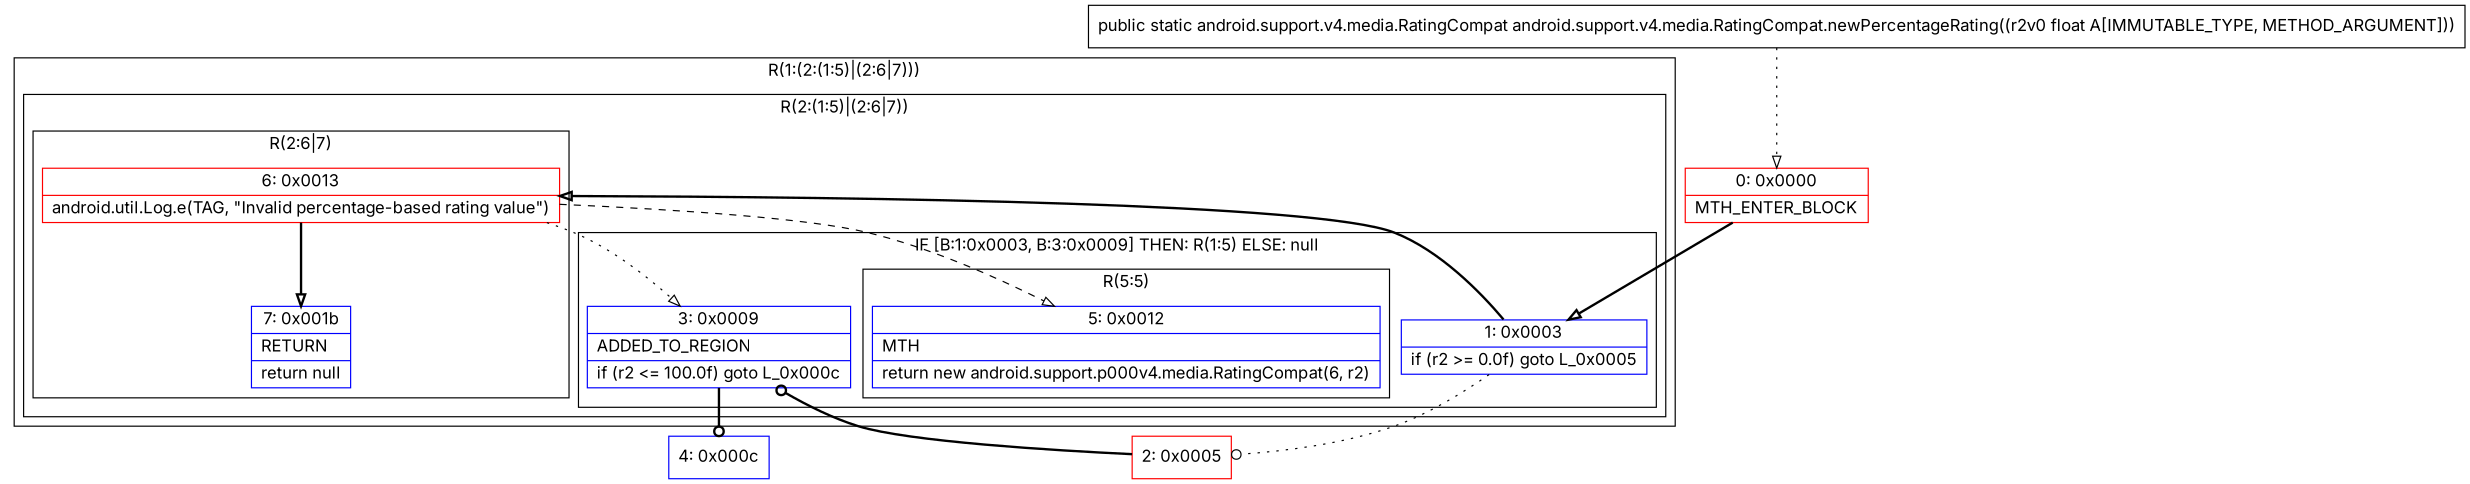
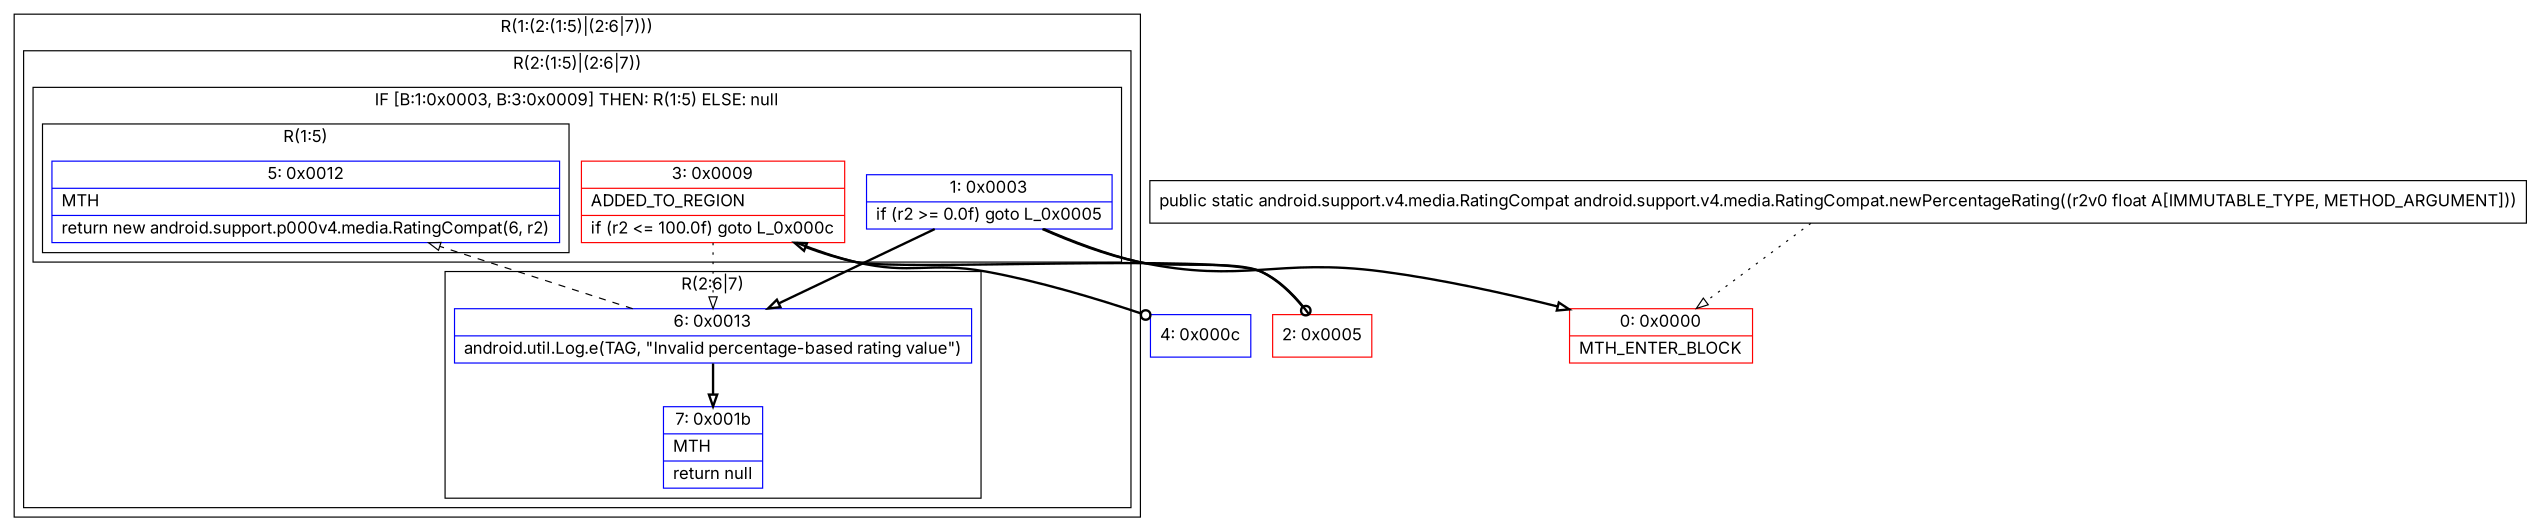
(301, 195) -> (713, 336)
(613, 253) -> (713, 279)
(1648, 273) -> (1299, 268)
(1126, 283) -> (306, 138)
(295, 346) -> (692, 447)
(719, 347) -> (713, 202)
(1371, 433) -> (1177, 265)
(955, 442) -> (1065, 263)
